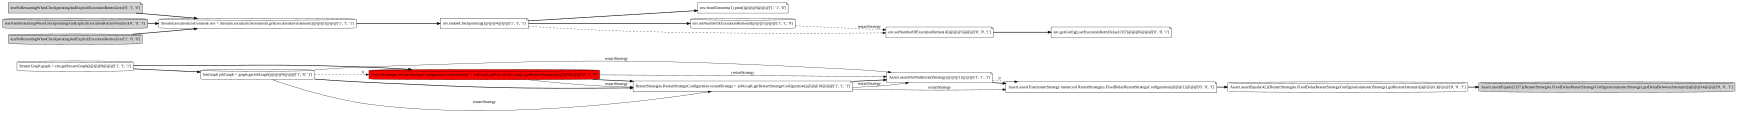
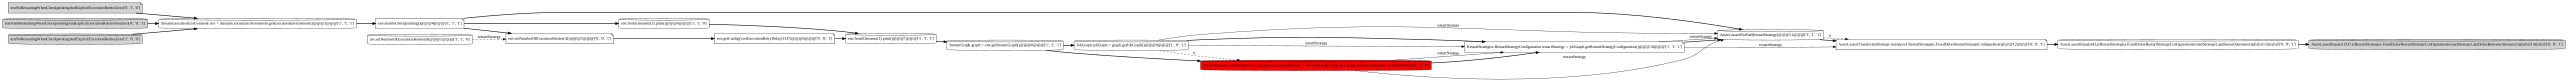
(743, 8) -> (664, 24)
(608, 24) -> (1102, 12)
(706, 33) -> (486, 31)
none -> (891, 39)
(940, 78) -> (1771, 35)
